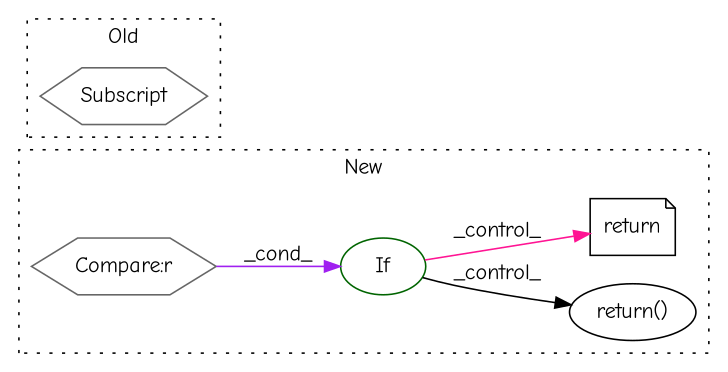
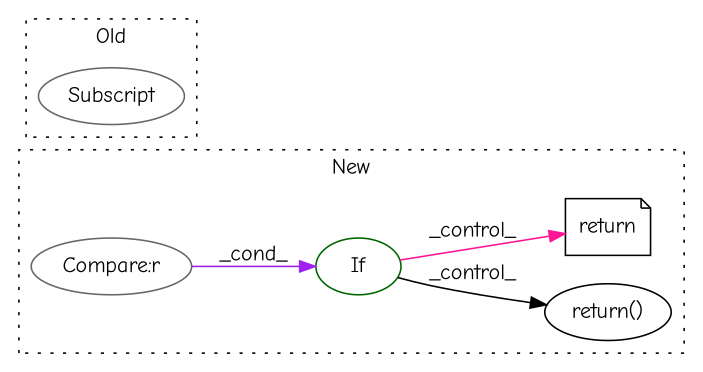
(124, 96) -> (111, 96)
(124, 266) -> (111, 266)
